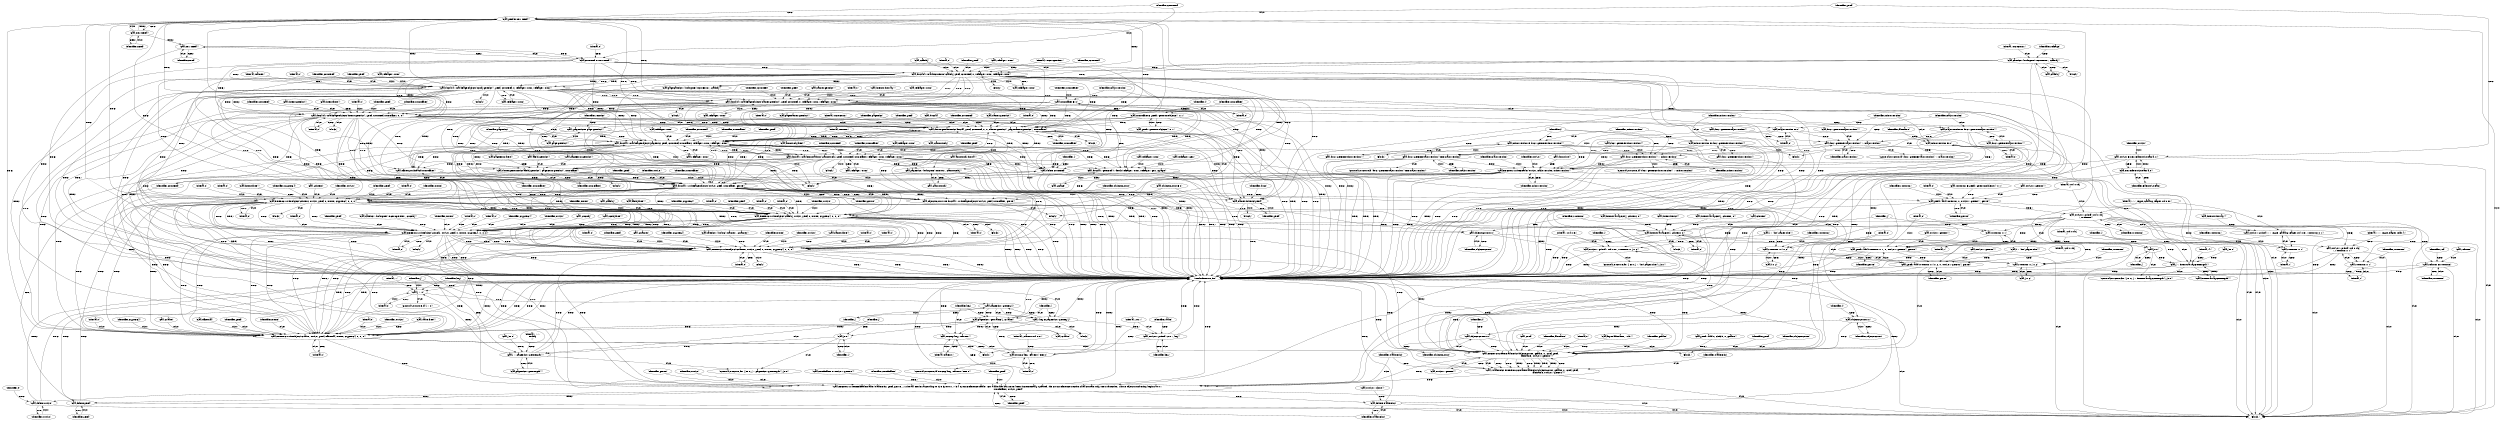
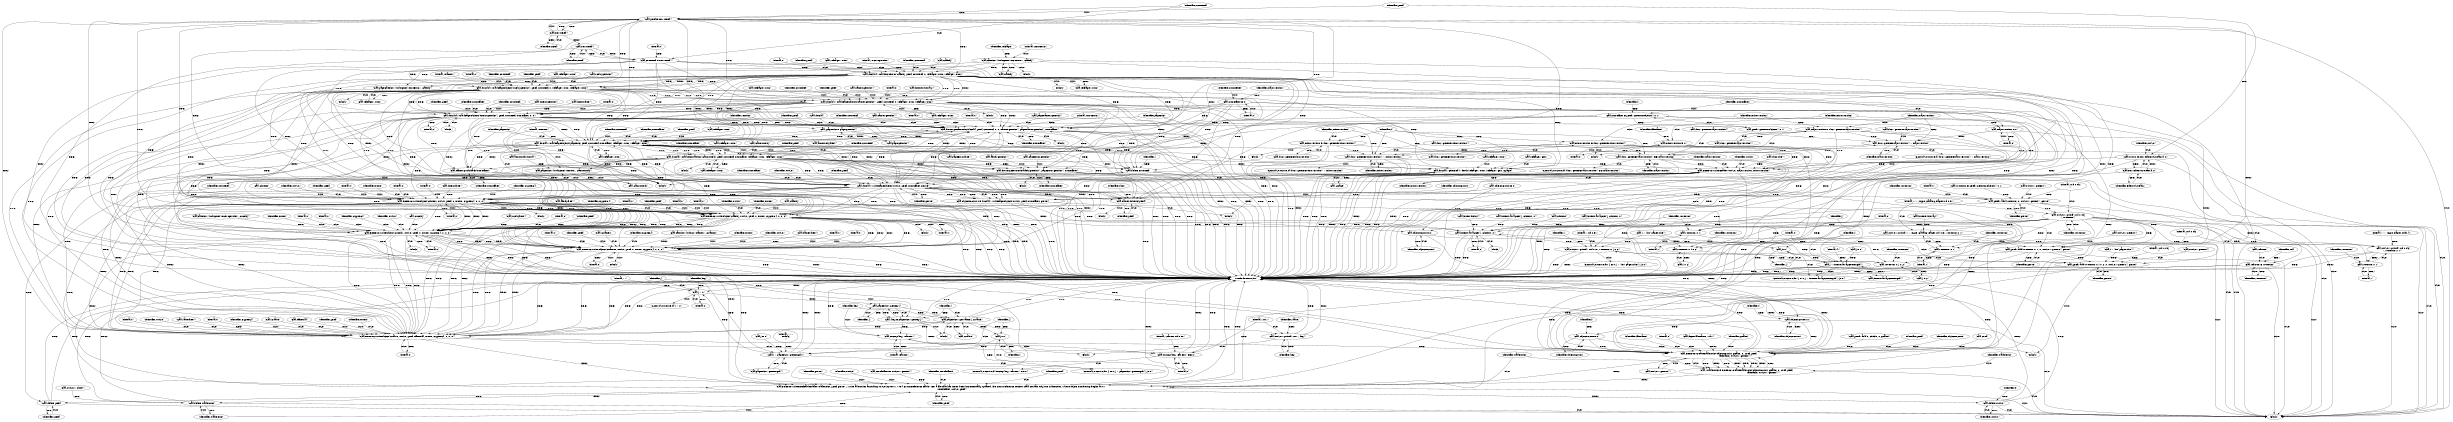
none -> (601, 74)
(927, 119) -> none
